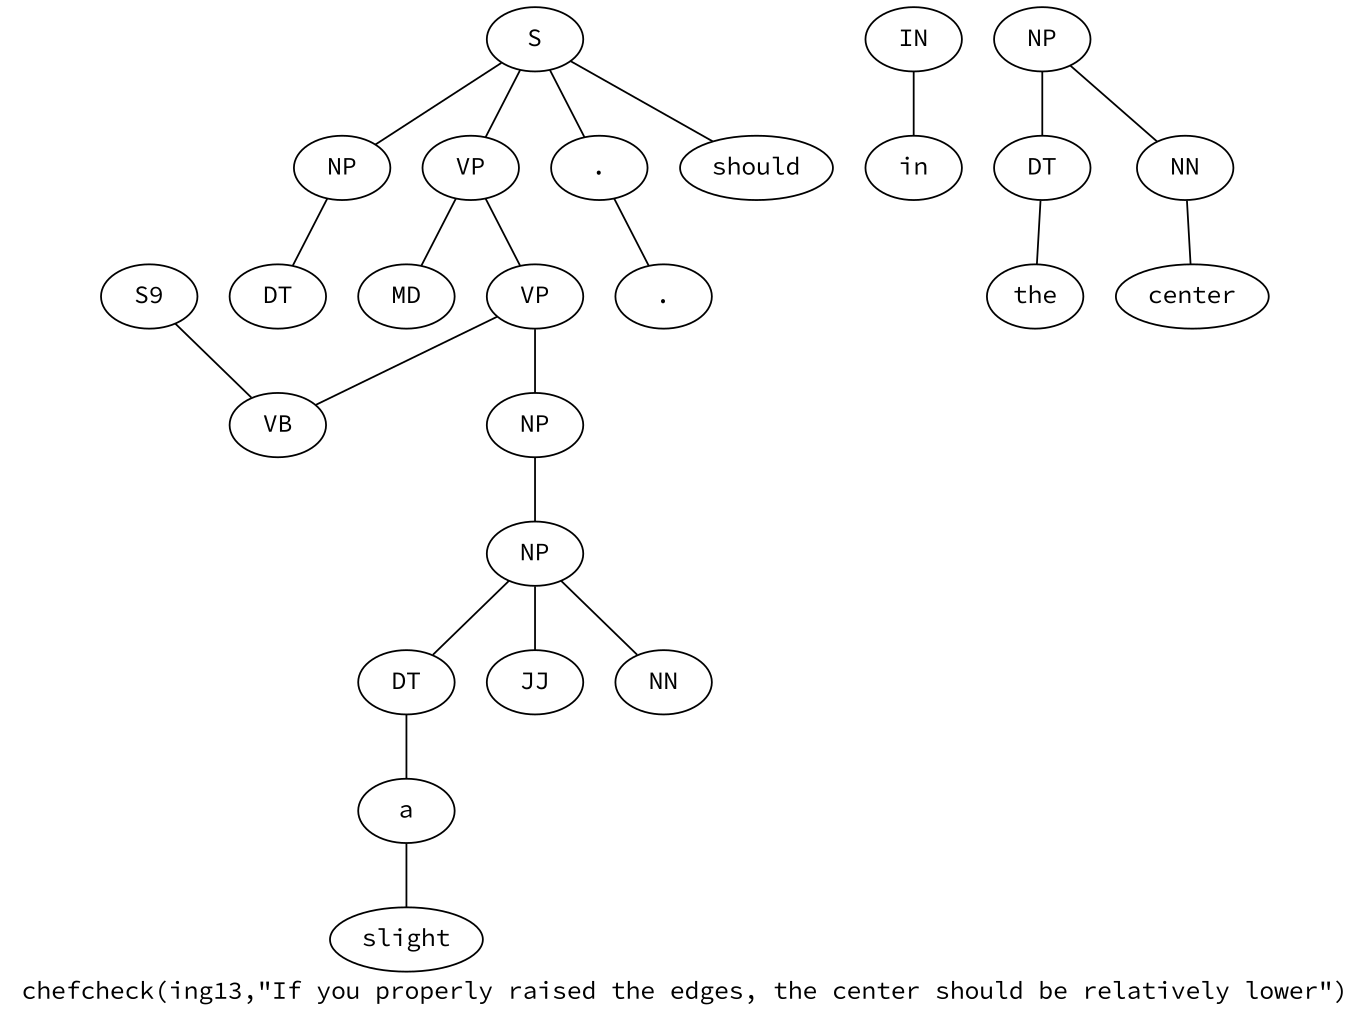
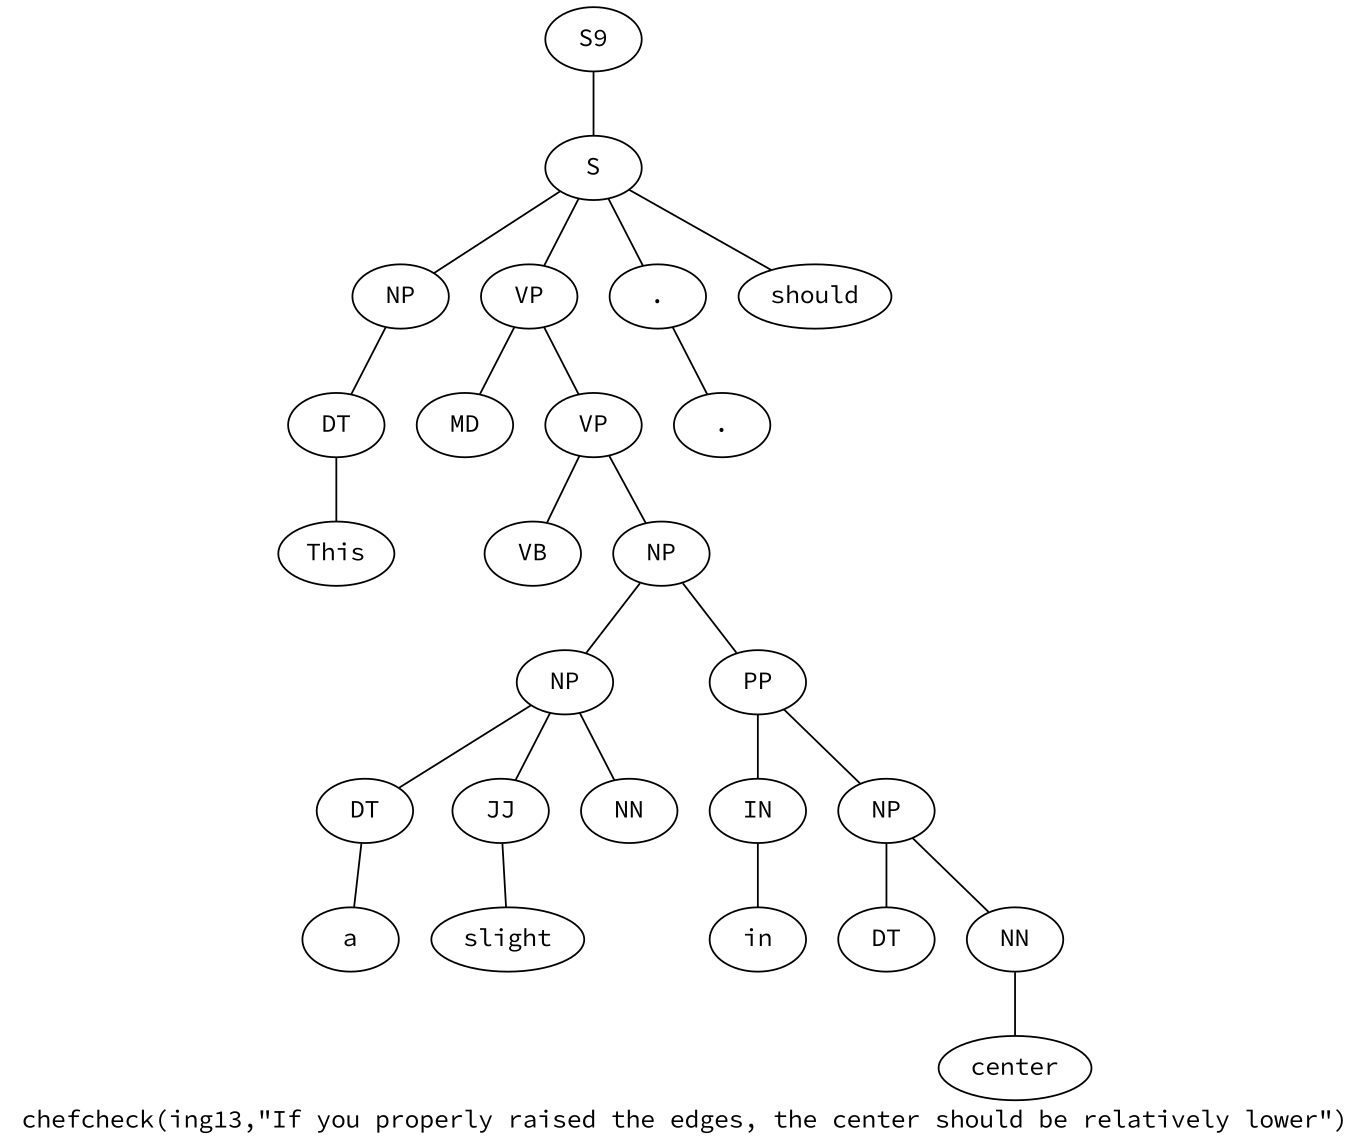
(1035, 296) -> none
(213, 361) -> (594, 104)
none -> (336, 554)
none -> (758, 682)
(406, 875) -> (504, 875)
